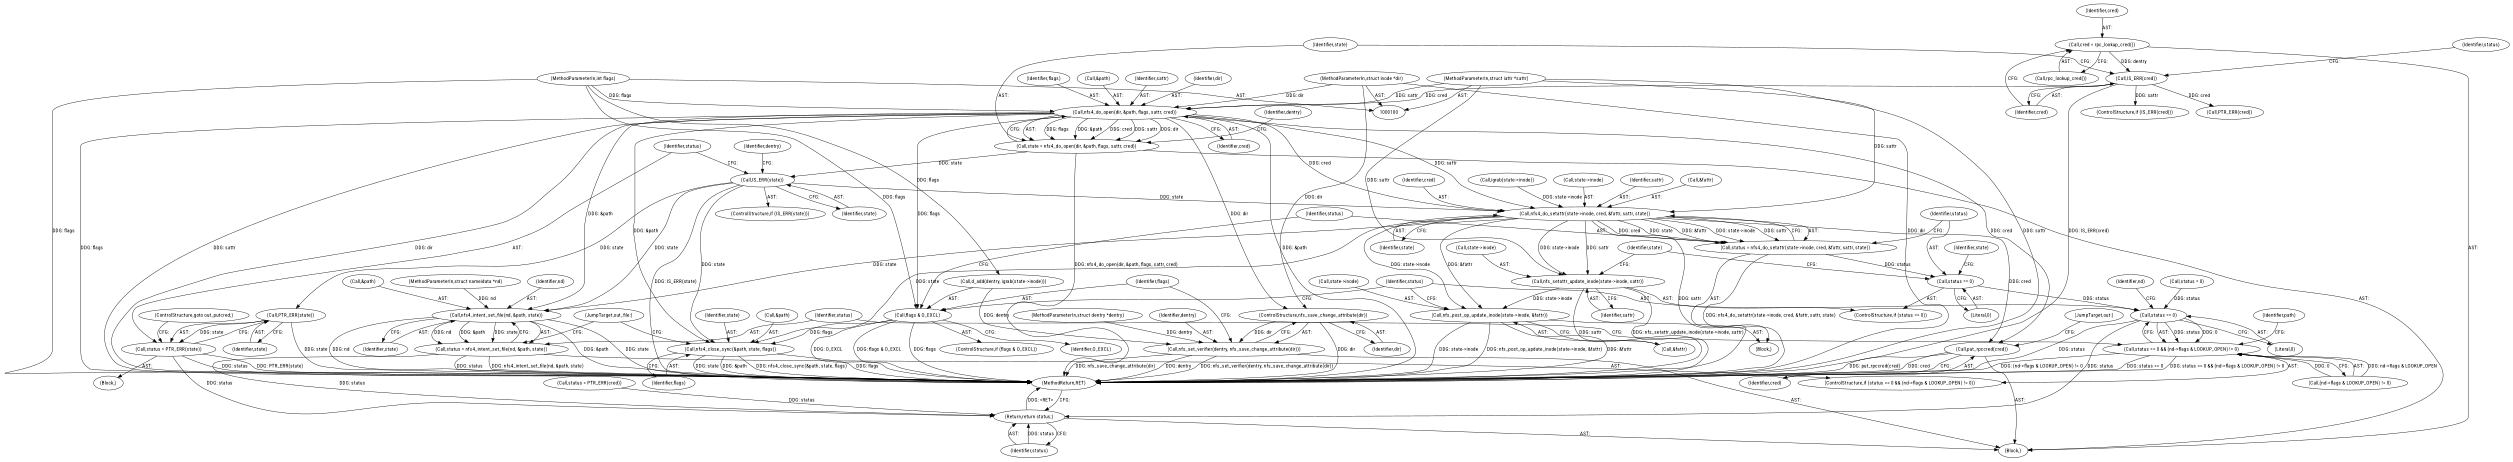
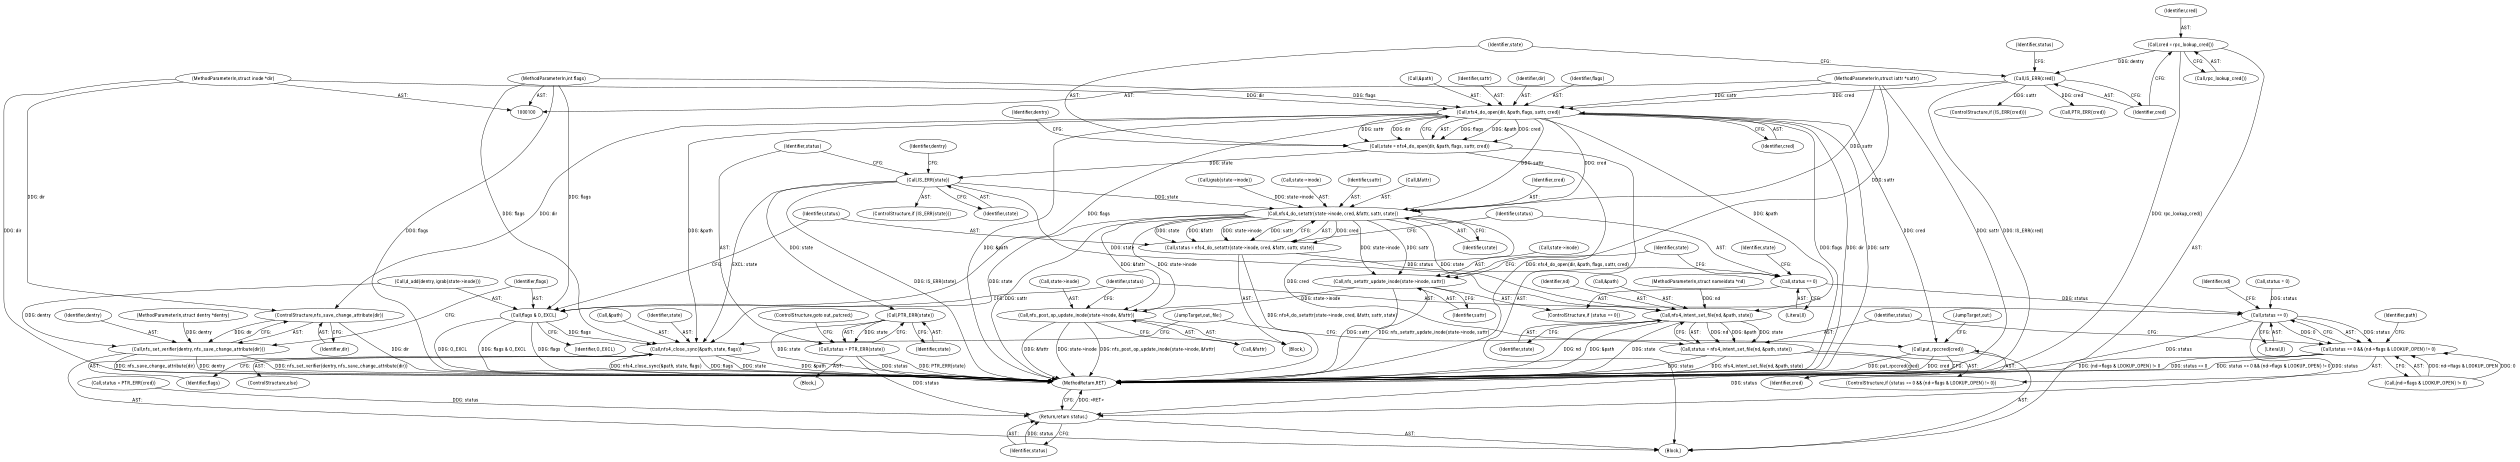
(811, 137) -> (520, 241)
(714, 265) -> (745, 265)
(997, 349) -> none
none -> (2010, 364)
none -> (273, 383)
